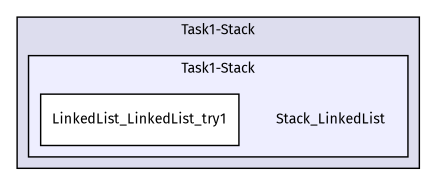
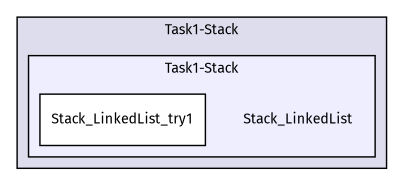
(140, 120) -> (123, 120)
